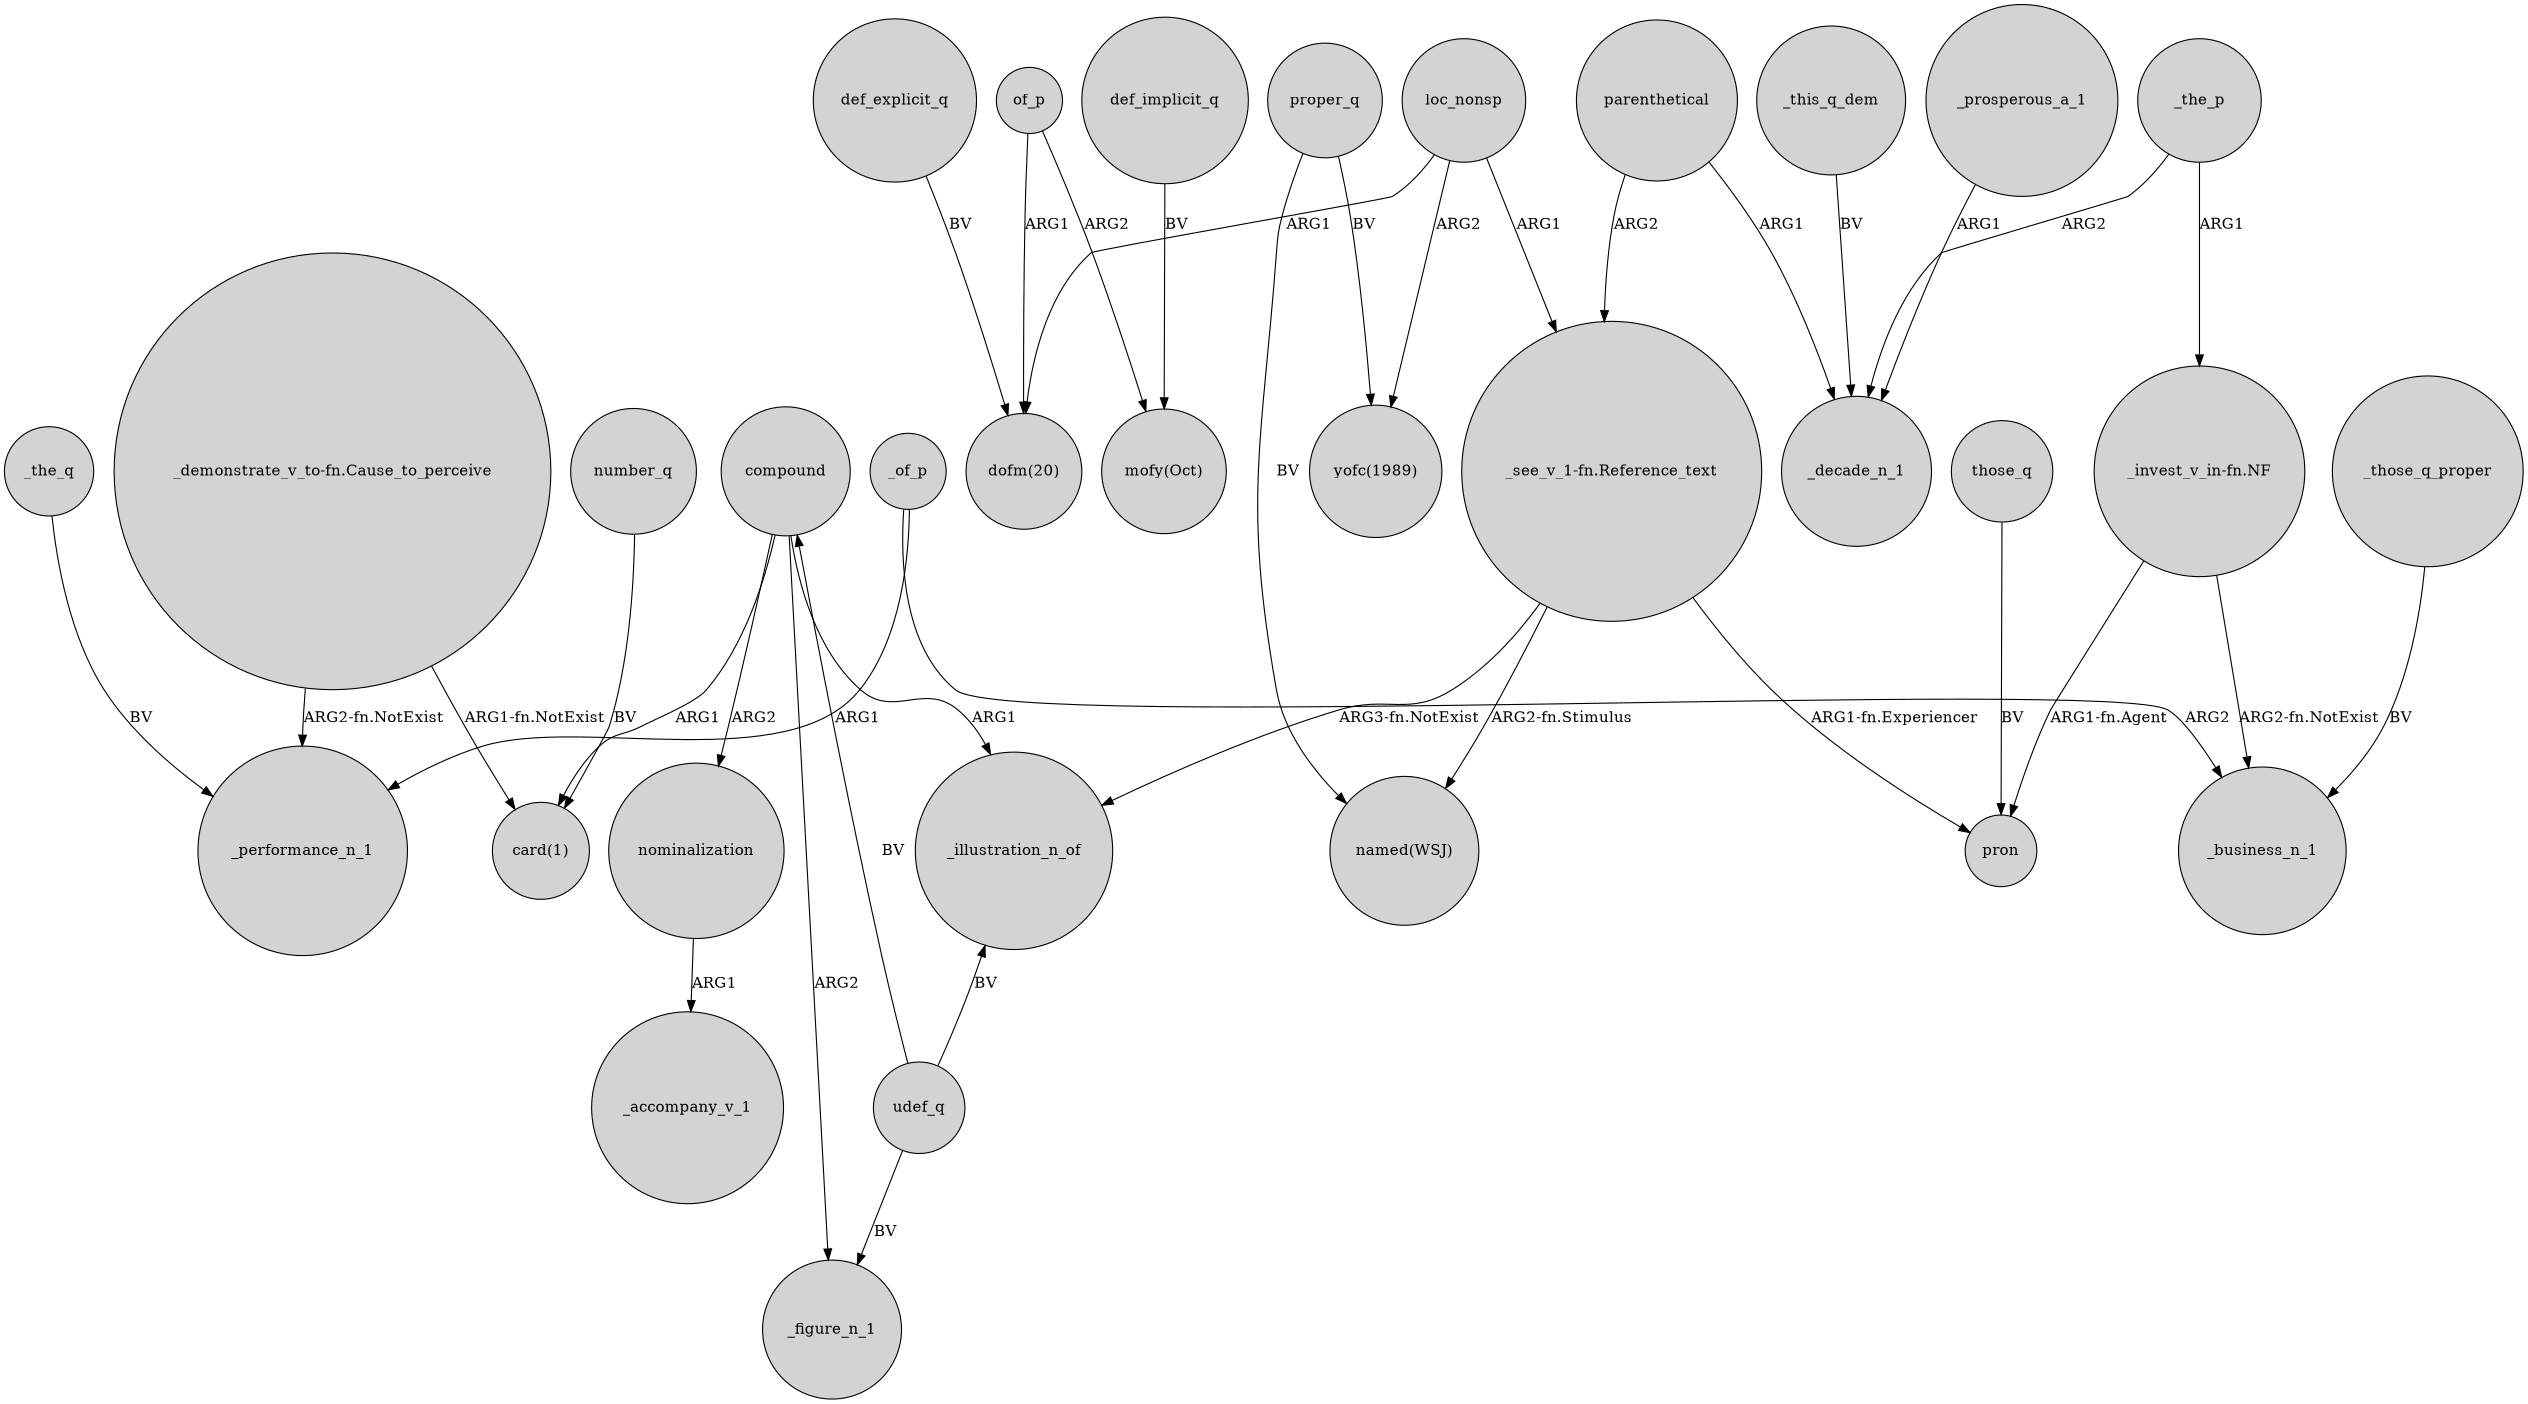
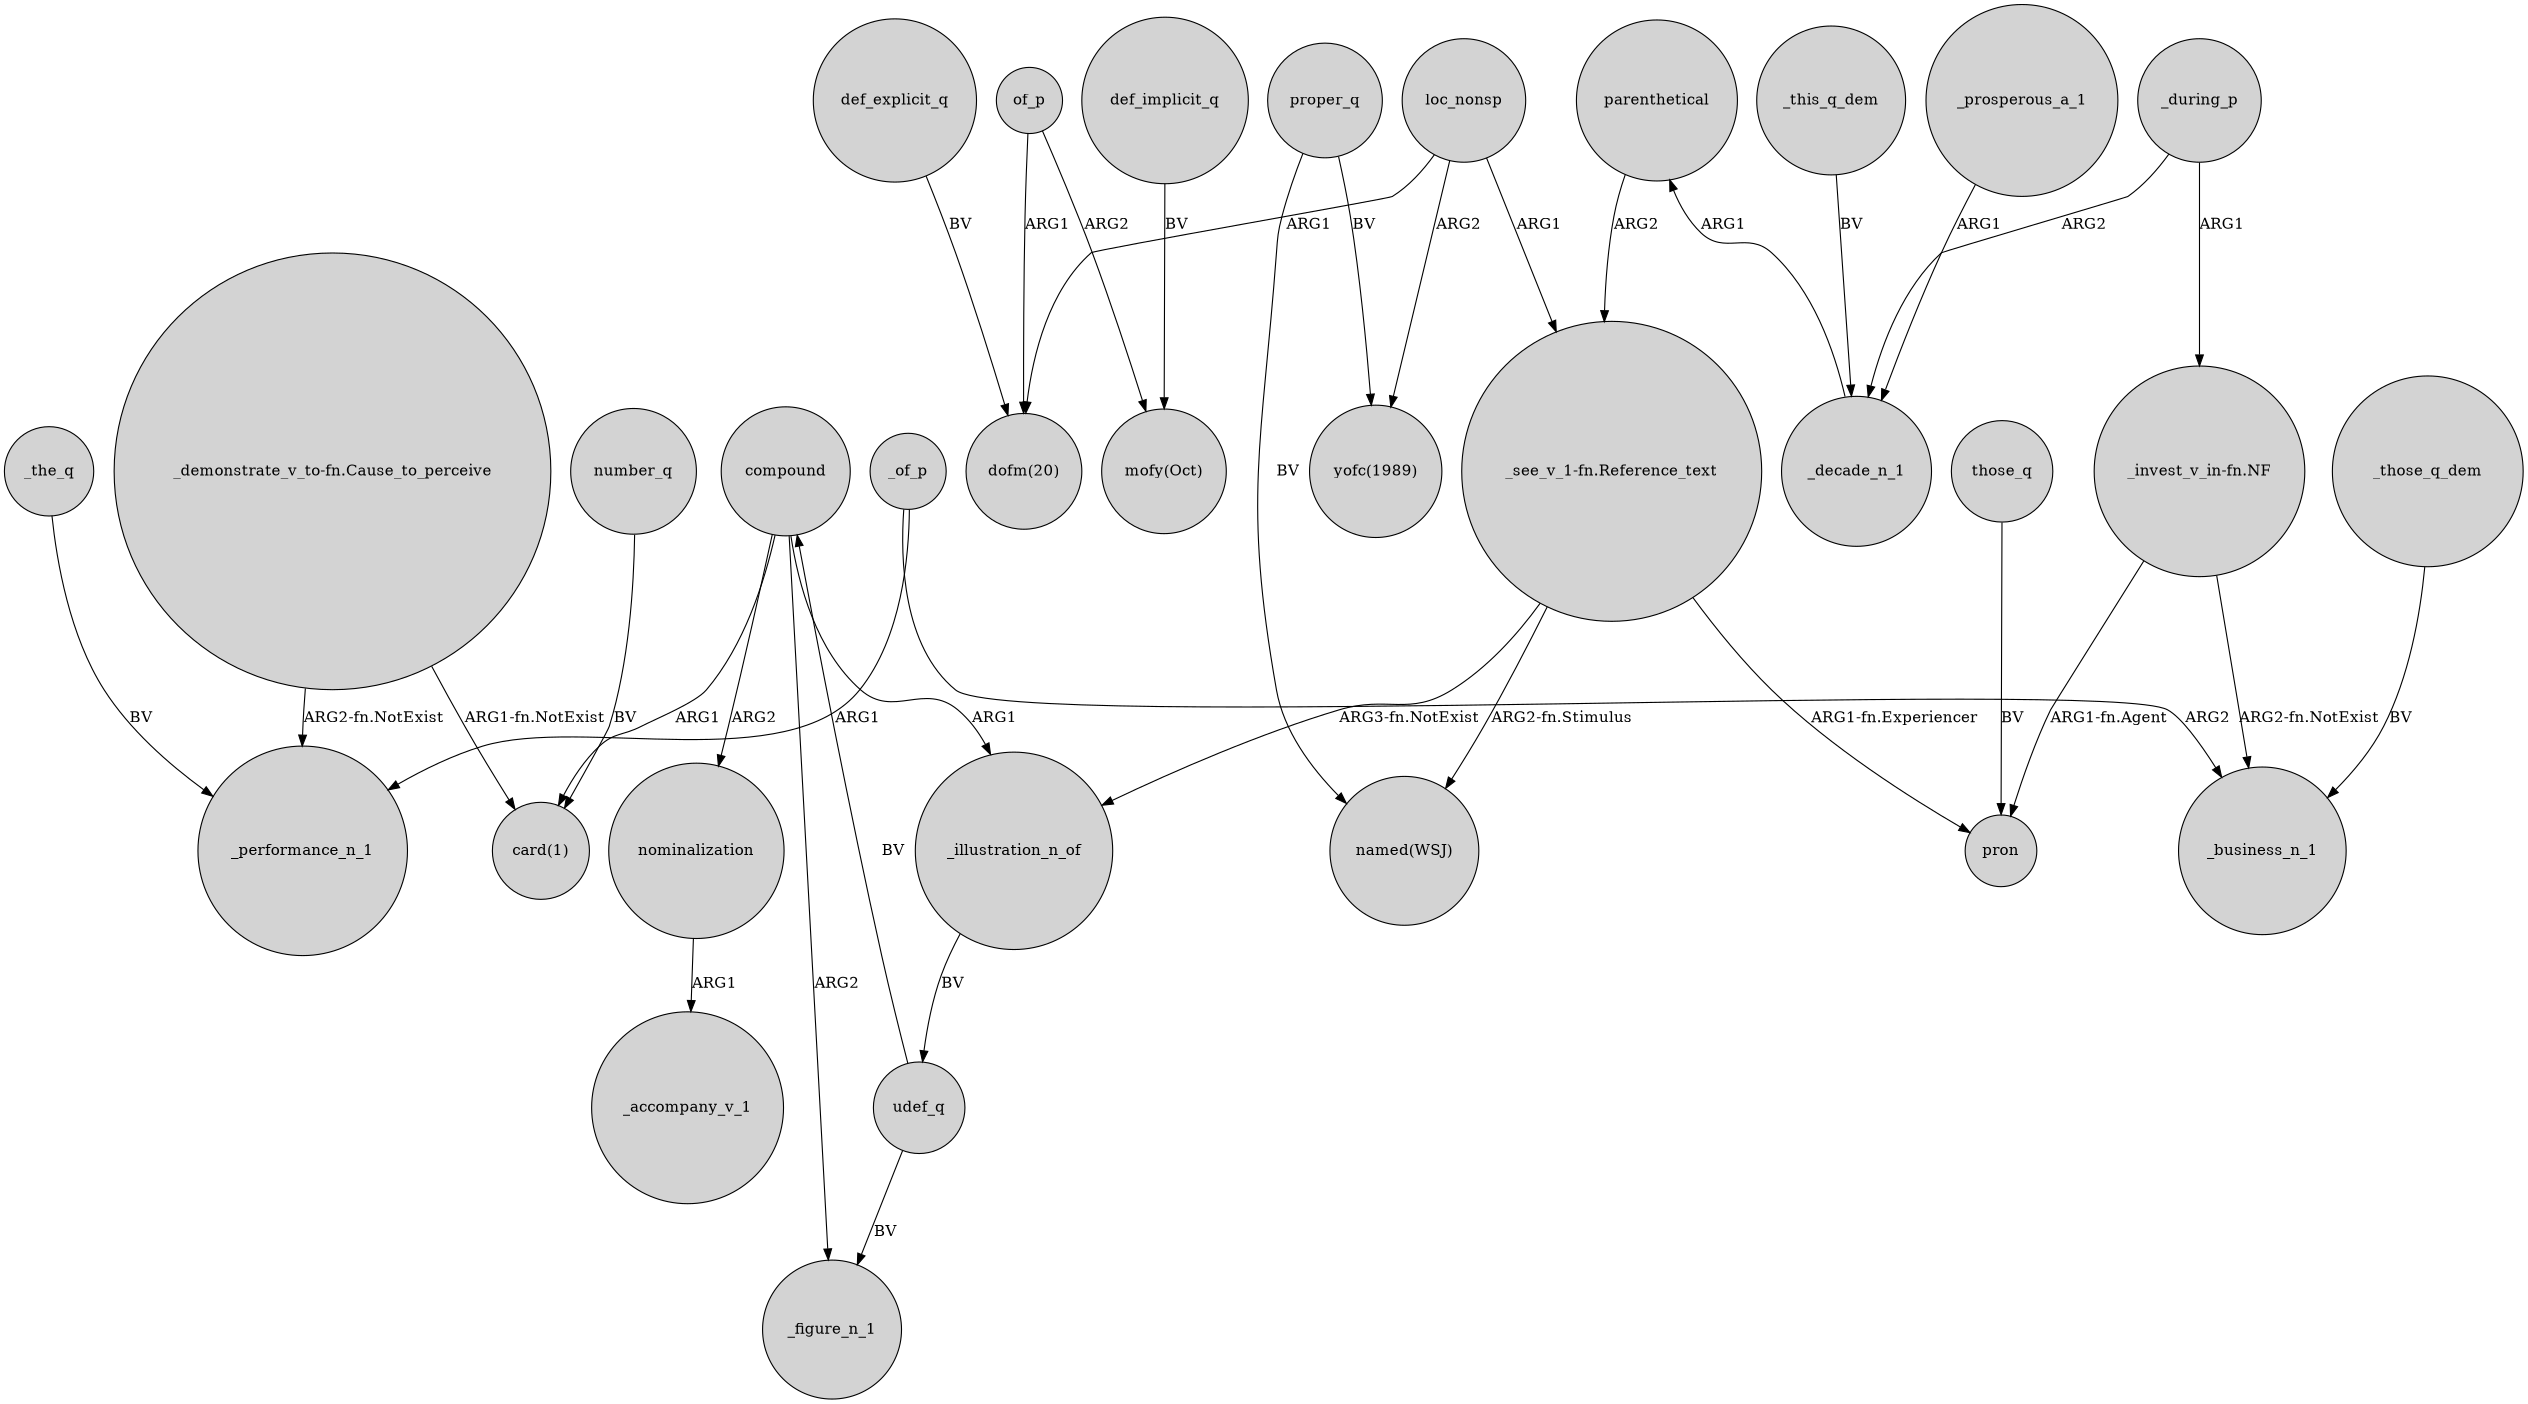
(2199, 100) -> (2199, 100)
(1781, 269) -> (1785, 266)
(2428, 471) -> (2428, 471)
(961, 1011) -> (936, 991)
